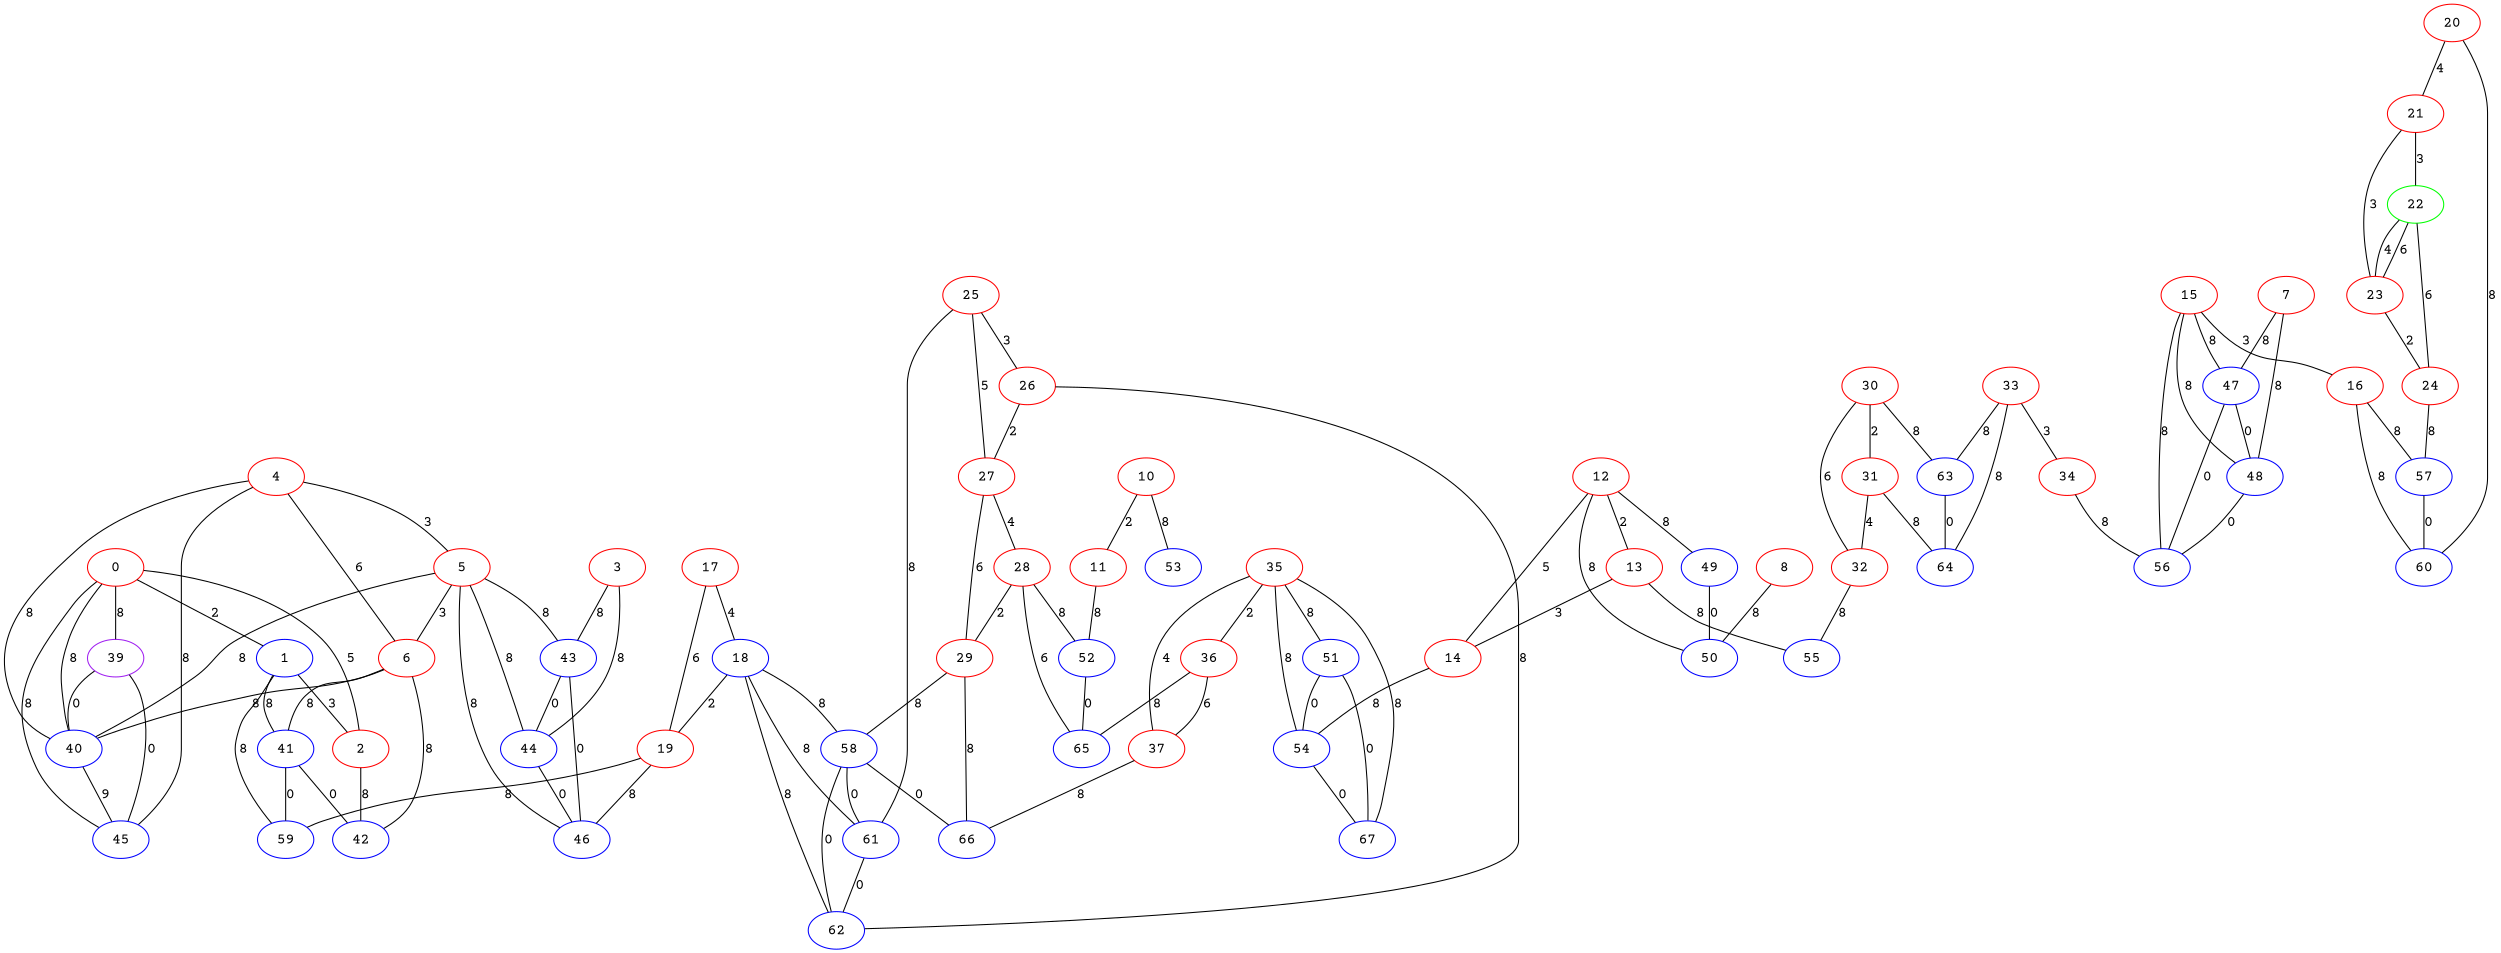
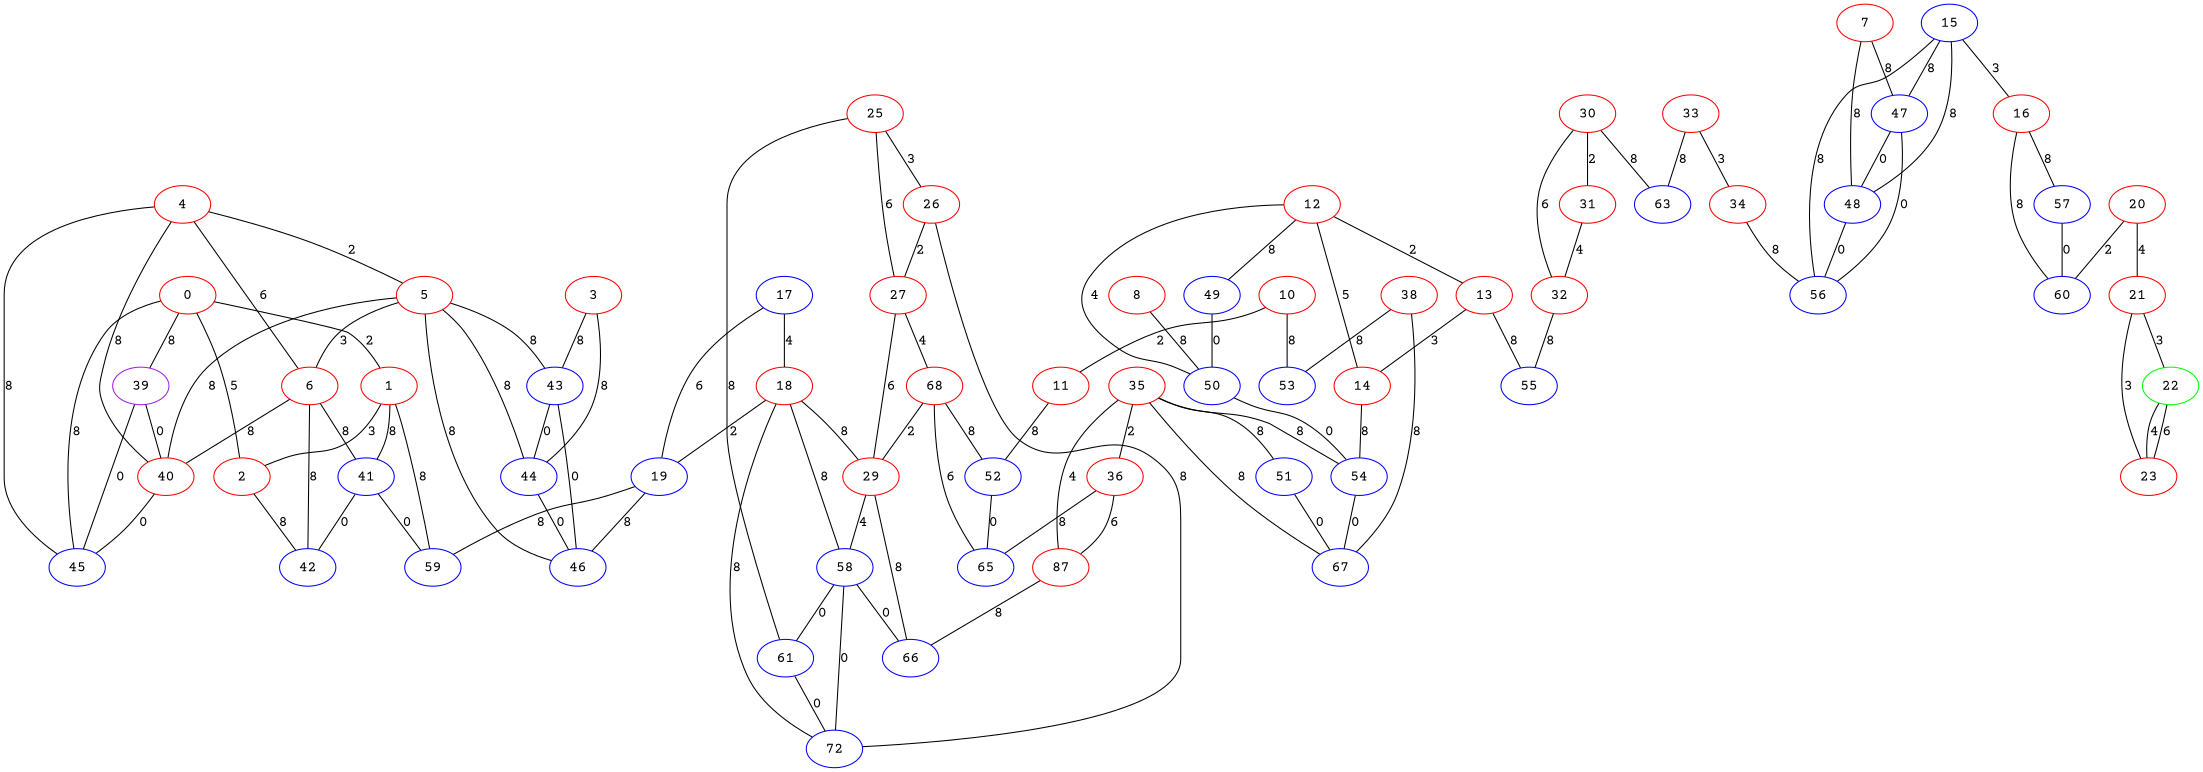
none -> (1409, 295)
(2189, 295) -> (1949, 23)
(2492, 295) -> (2109, 250)
(985, 386) -> (889, 204)
(2430, 386) -> none
(428, 522) -> (352, 250)
(710, 567) -> (784, 295)
(1022, 567) -> (935, 386)
(1592, 567) -> (1095, 295)
(1945, 567) -> none
(65, 653) -> none
(285, 658) -> (389, 386)
(740, 658) -> (784, 386)
(1308, 702) -> (1296, 418)
(918, 704) -> (863, 522)
(74, 749) -> (166, 477)
(665, 749) -> (659, 477)
(1157, 749) -> (1061, 567)
(794, 756) -> (831, 429)
(106, 794) -> (143, 522)
(836, 930) -> (834, 749)
